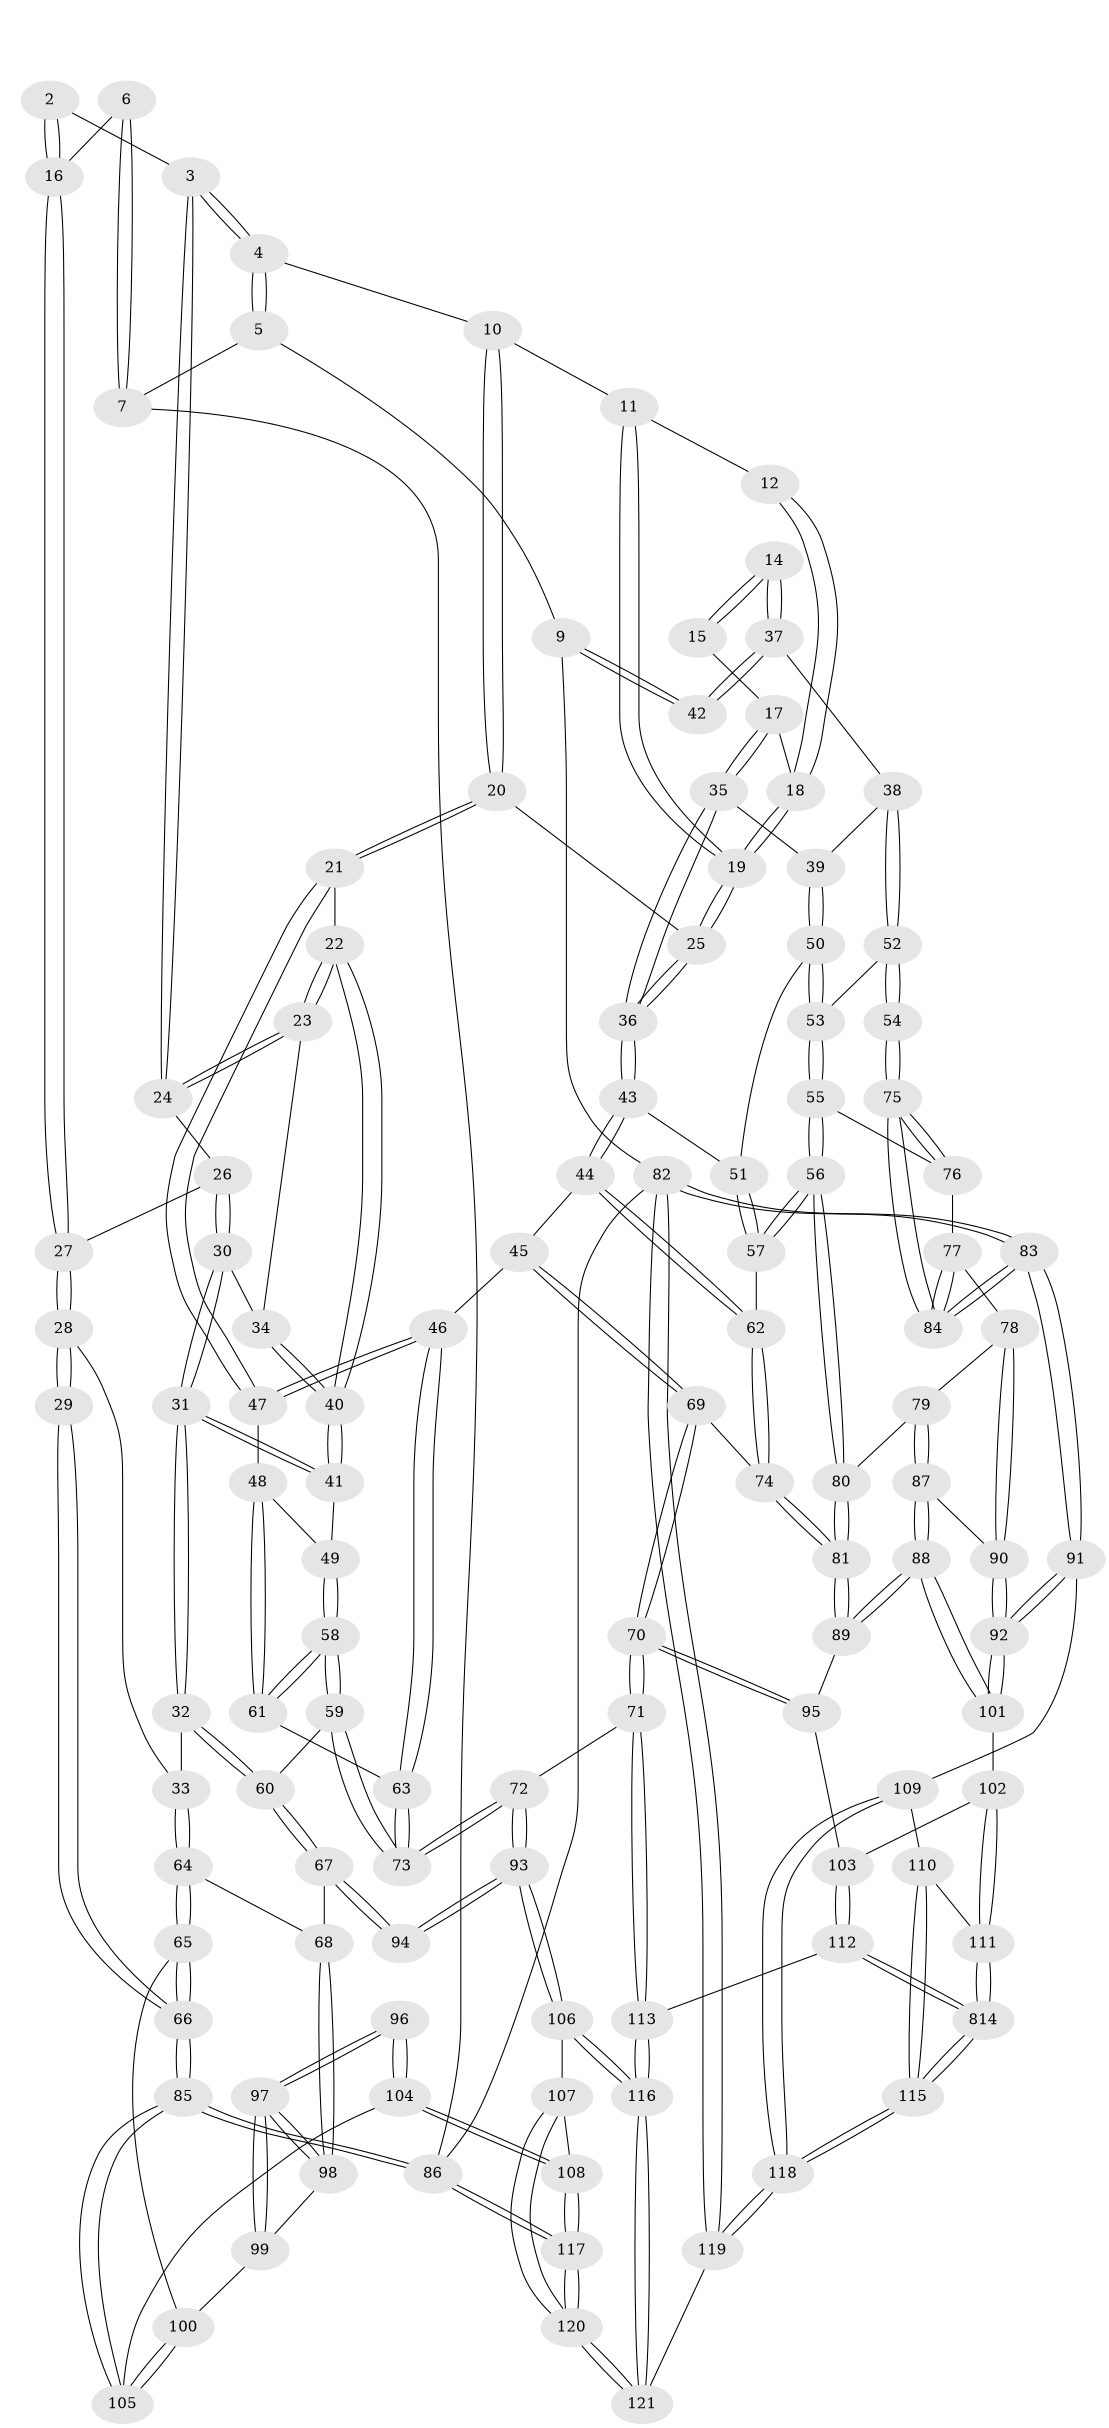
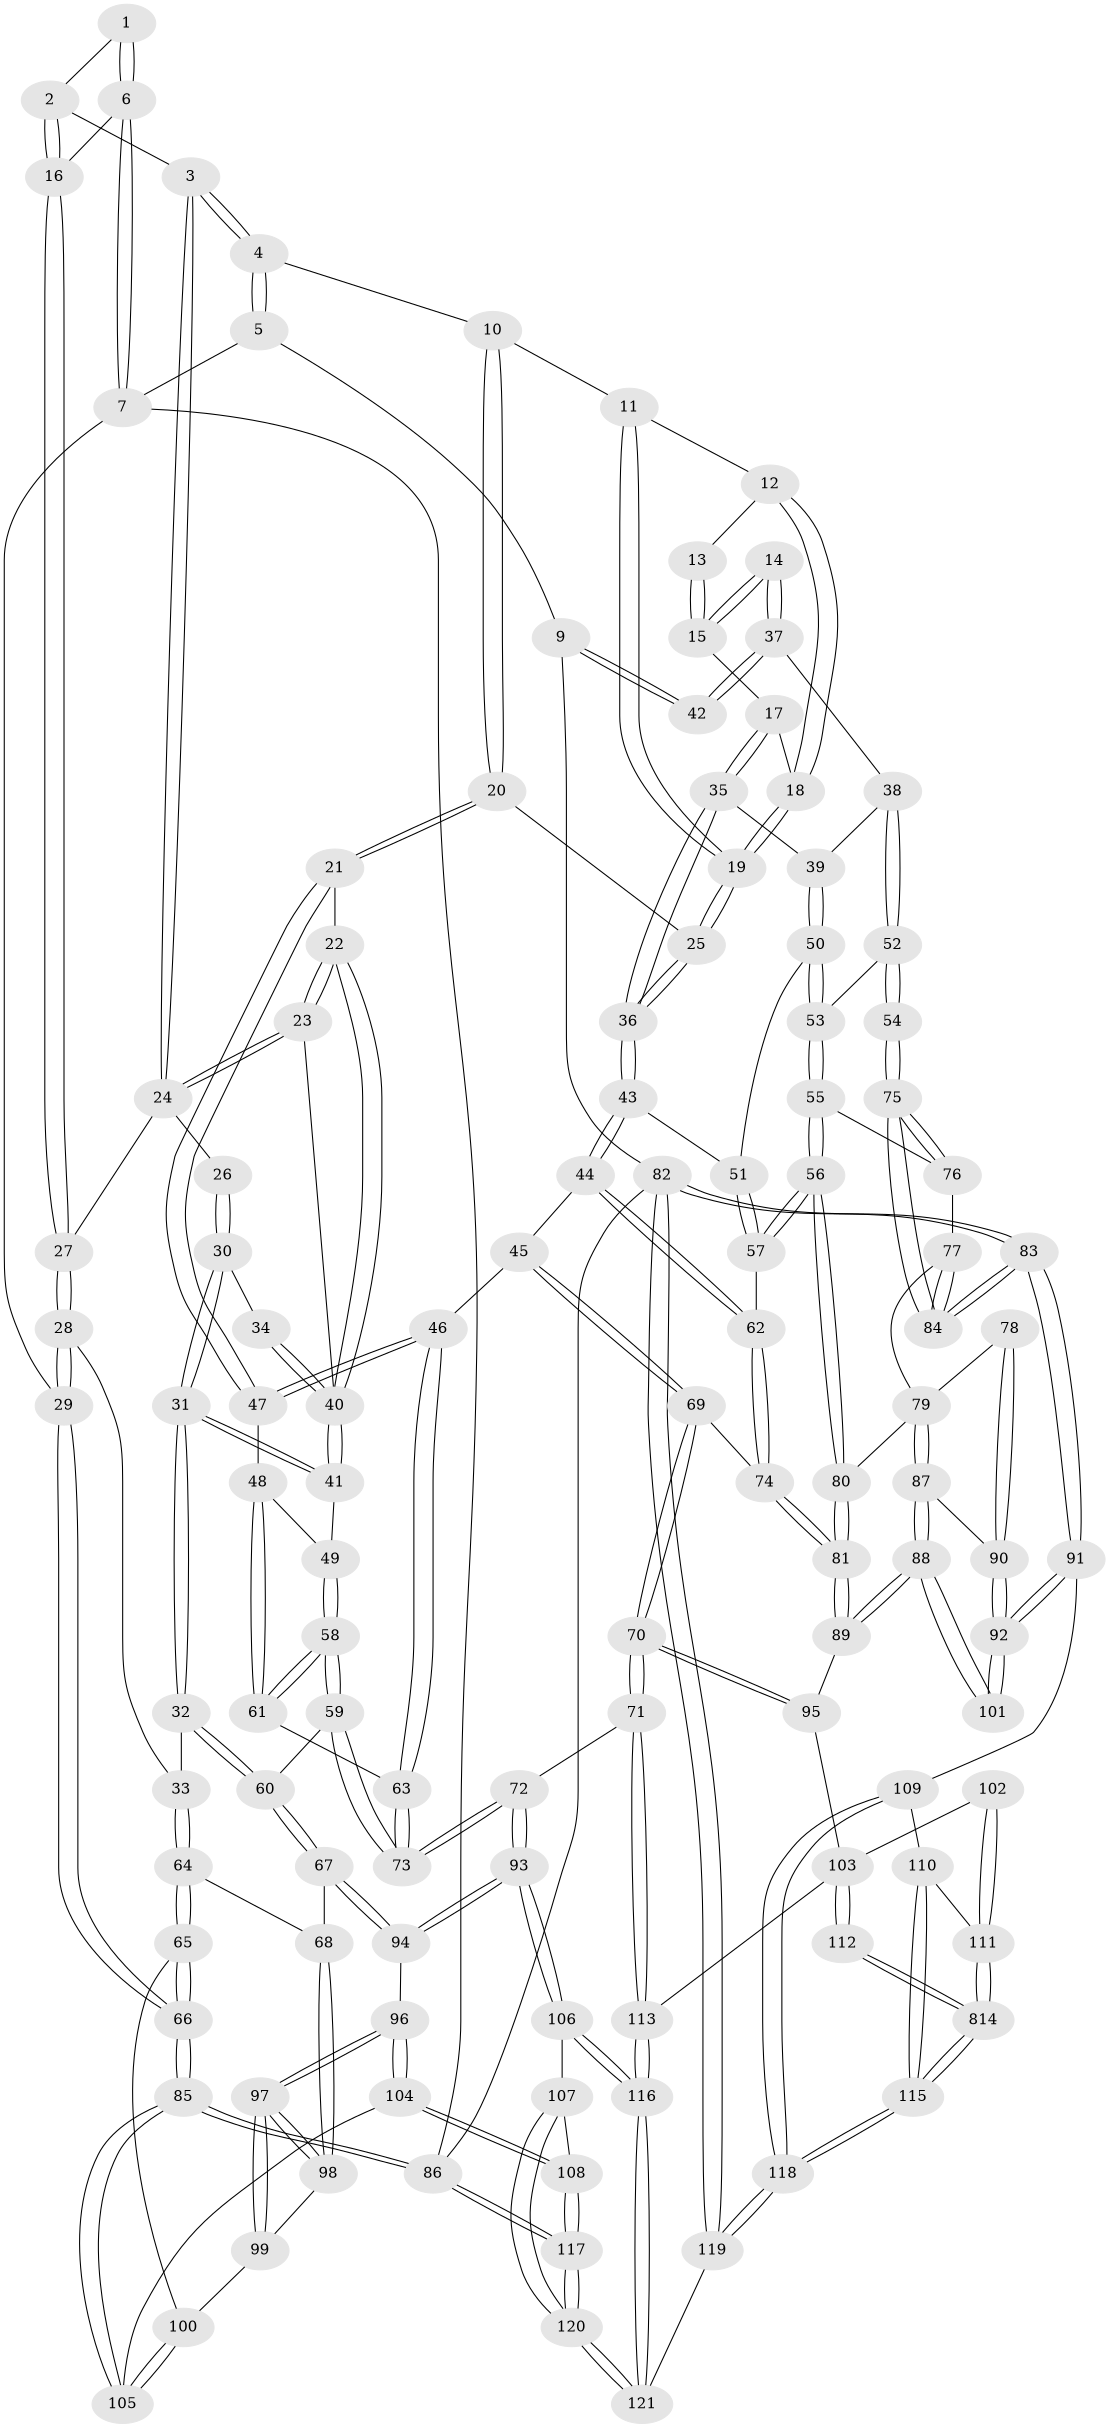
none -> (127, 23)
none -> (698, 561)
none -> (4, 891)
(282, 1176) -> (319, 1214)
(144, 1214) -> (114, 1175)
(974, 1281) -> (892, 1321)
(993, 1745) -> none
none -> (401, 1982)
(742, 1982) -> (742, 1943)
